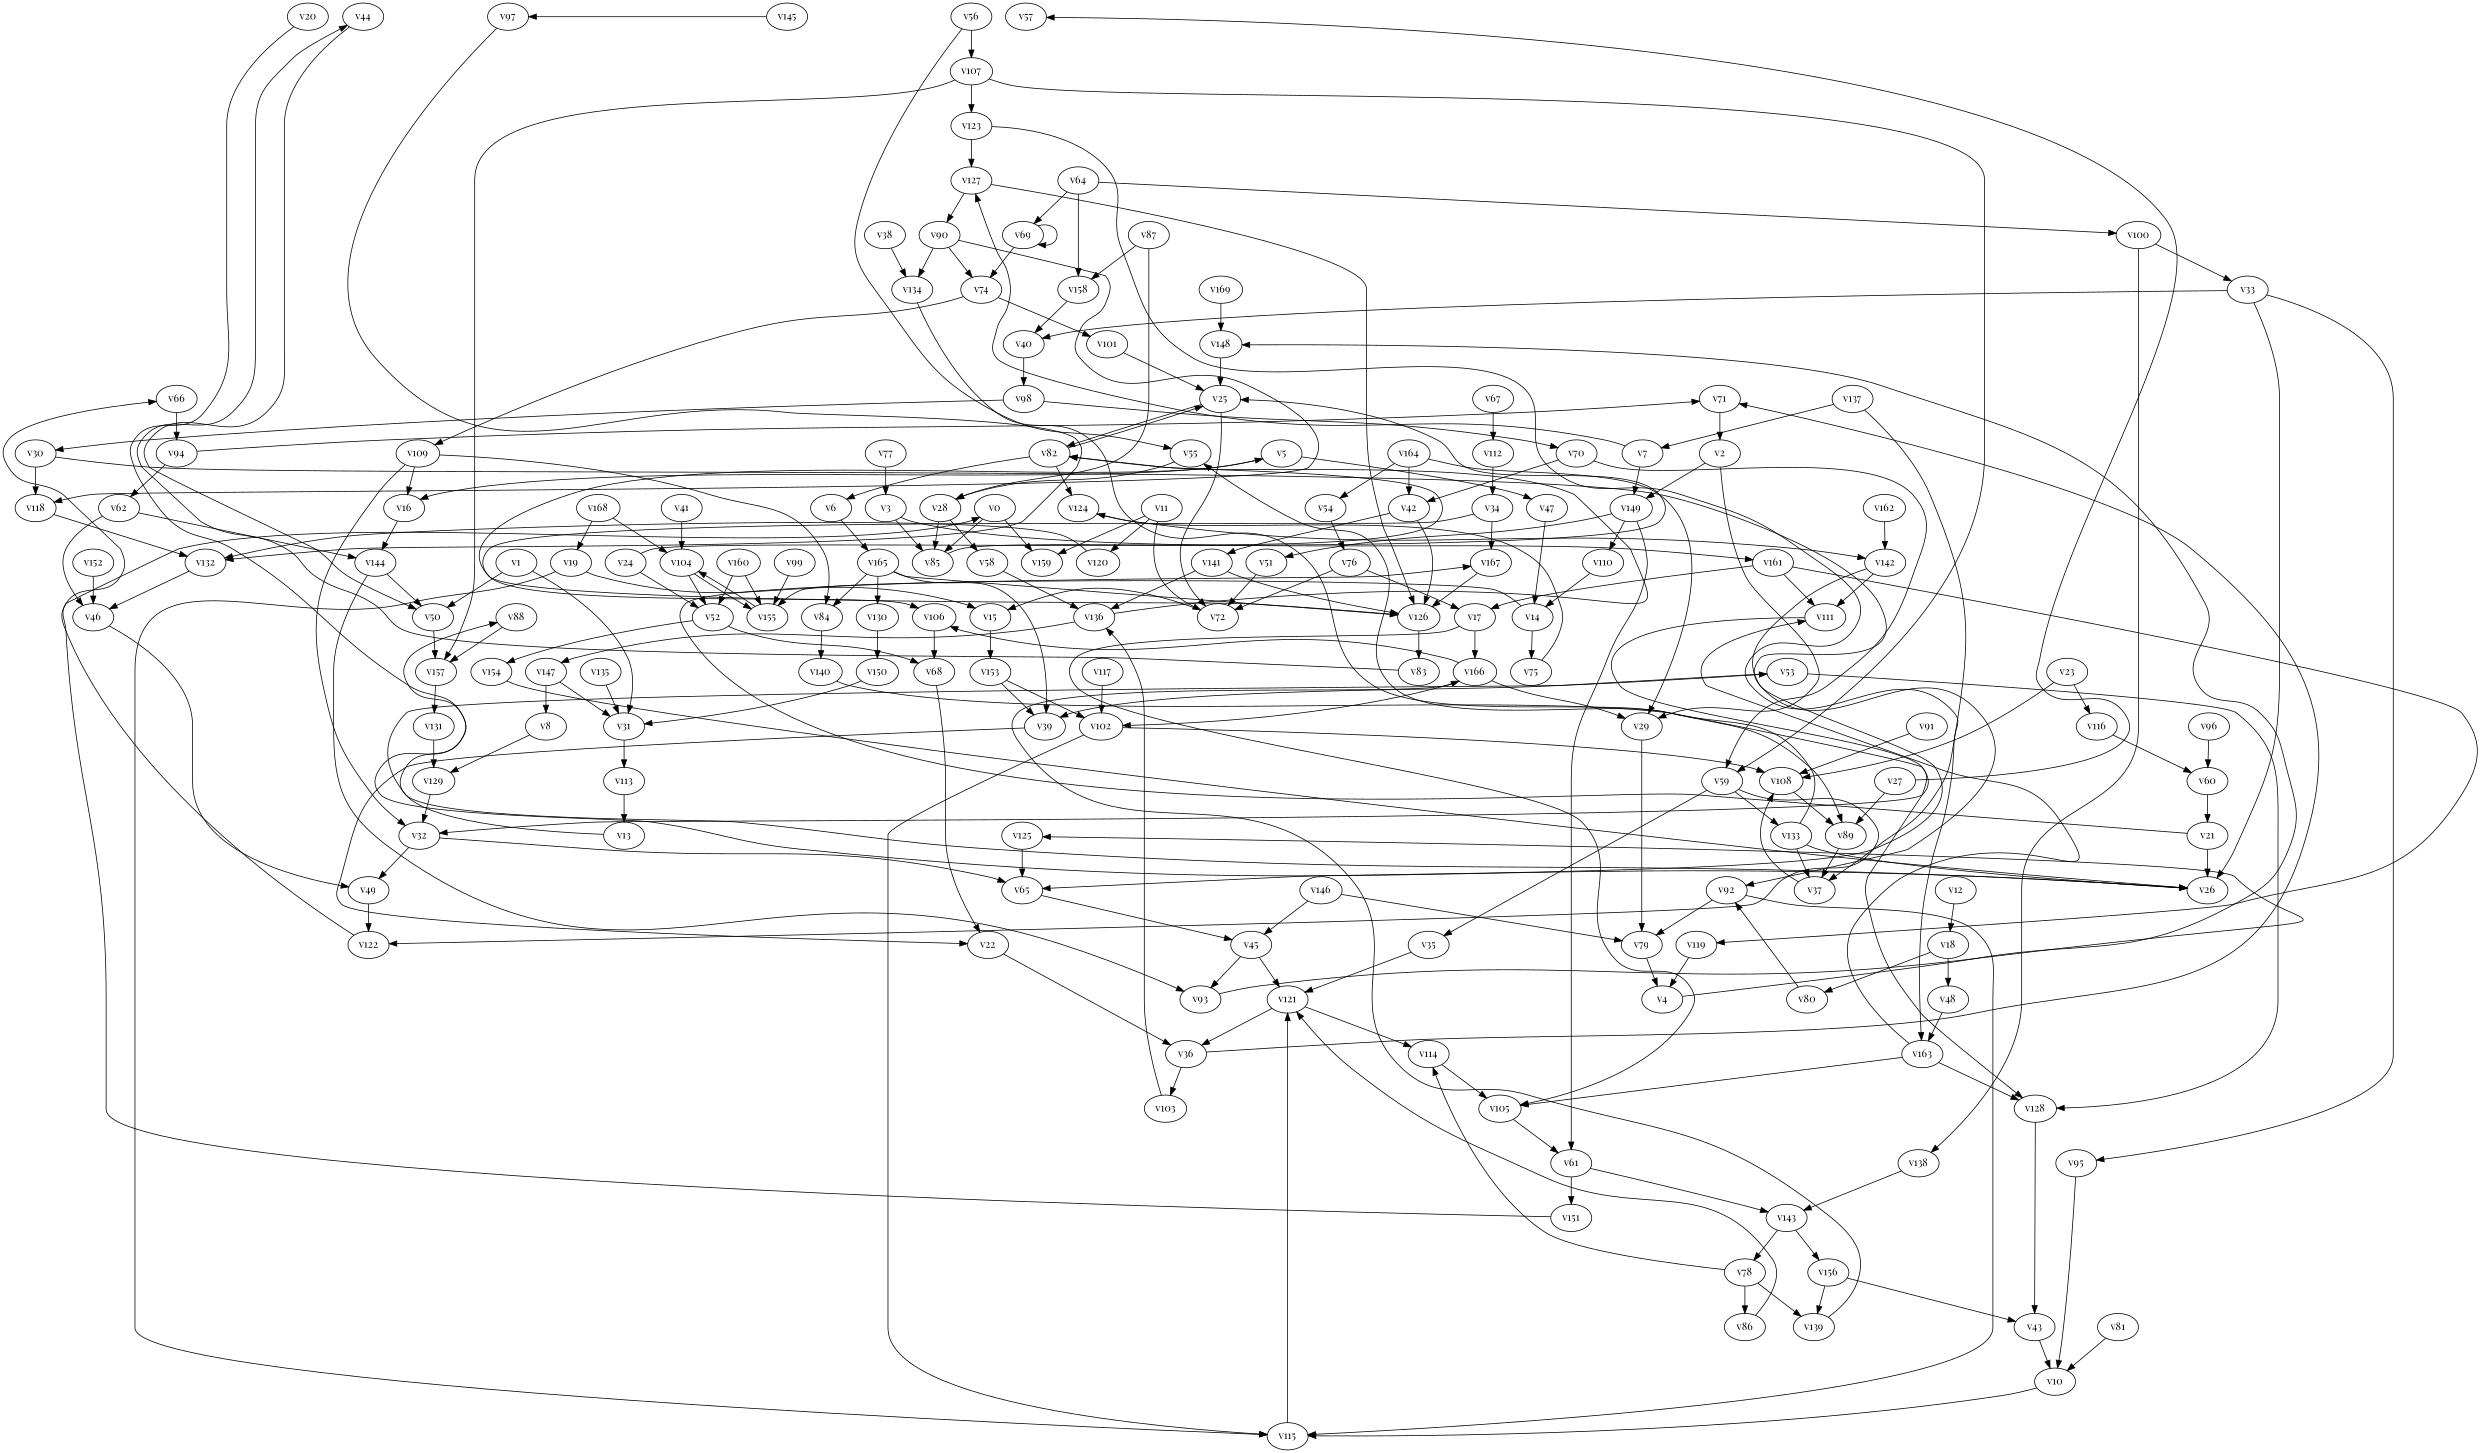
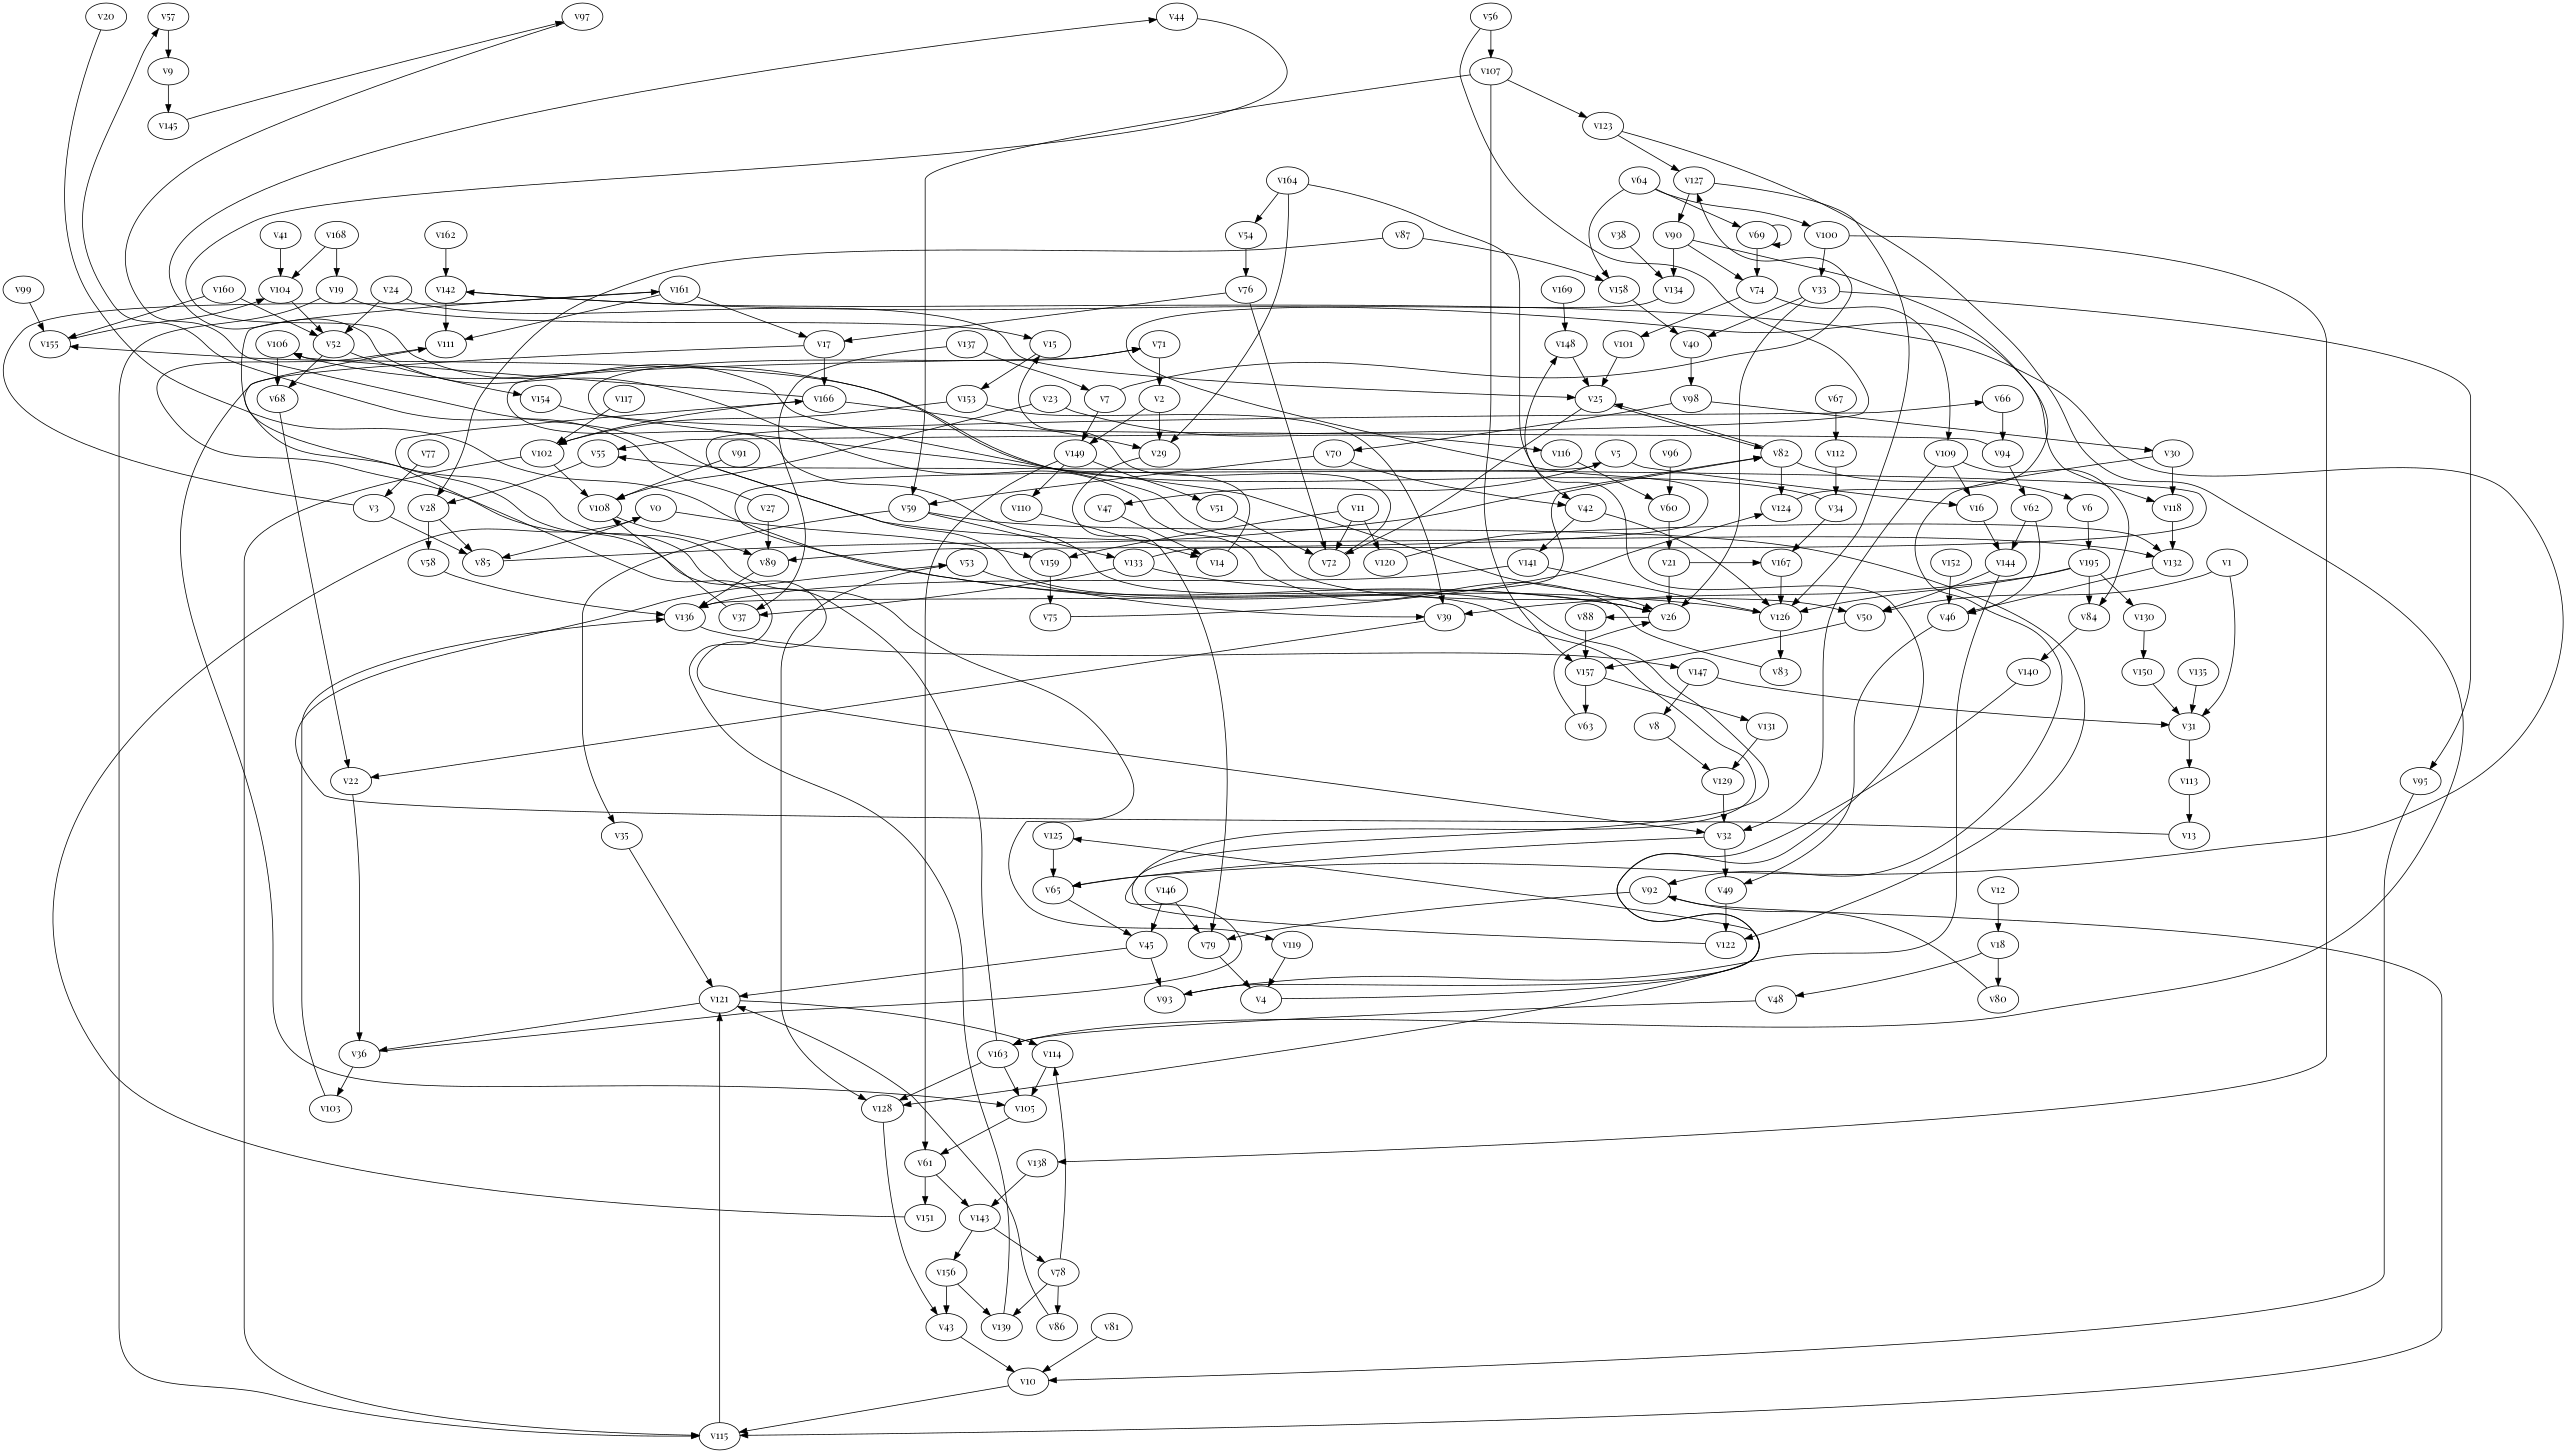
none -> (168, 71)
(878, 563) -> (2089, 563)
(715, 587) -> none
(1532, 641) -> (1050, 586)
none -> (1586, 726)
(1831, 862) -> (730, 588)
